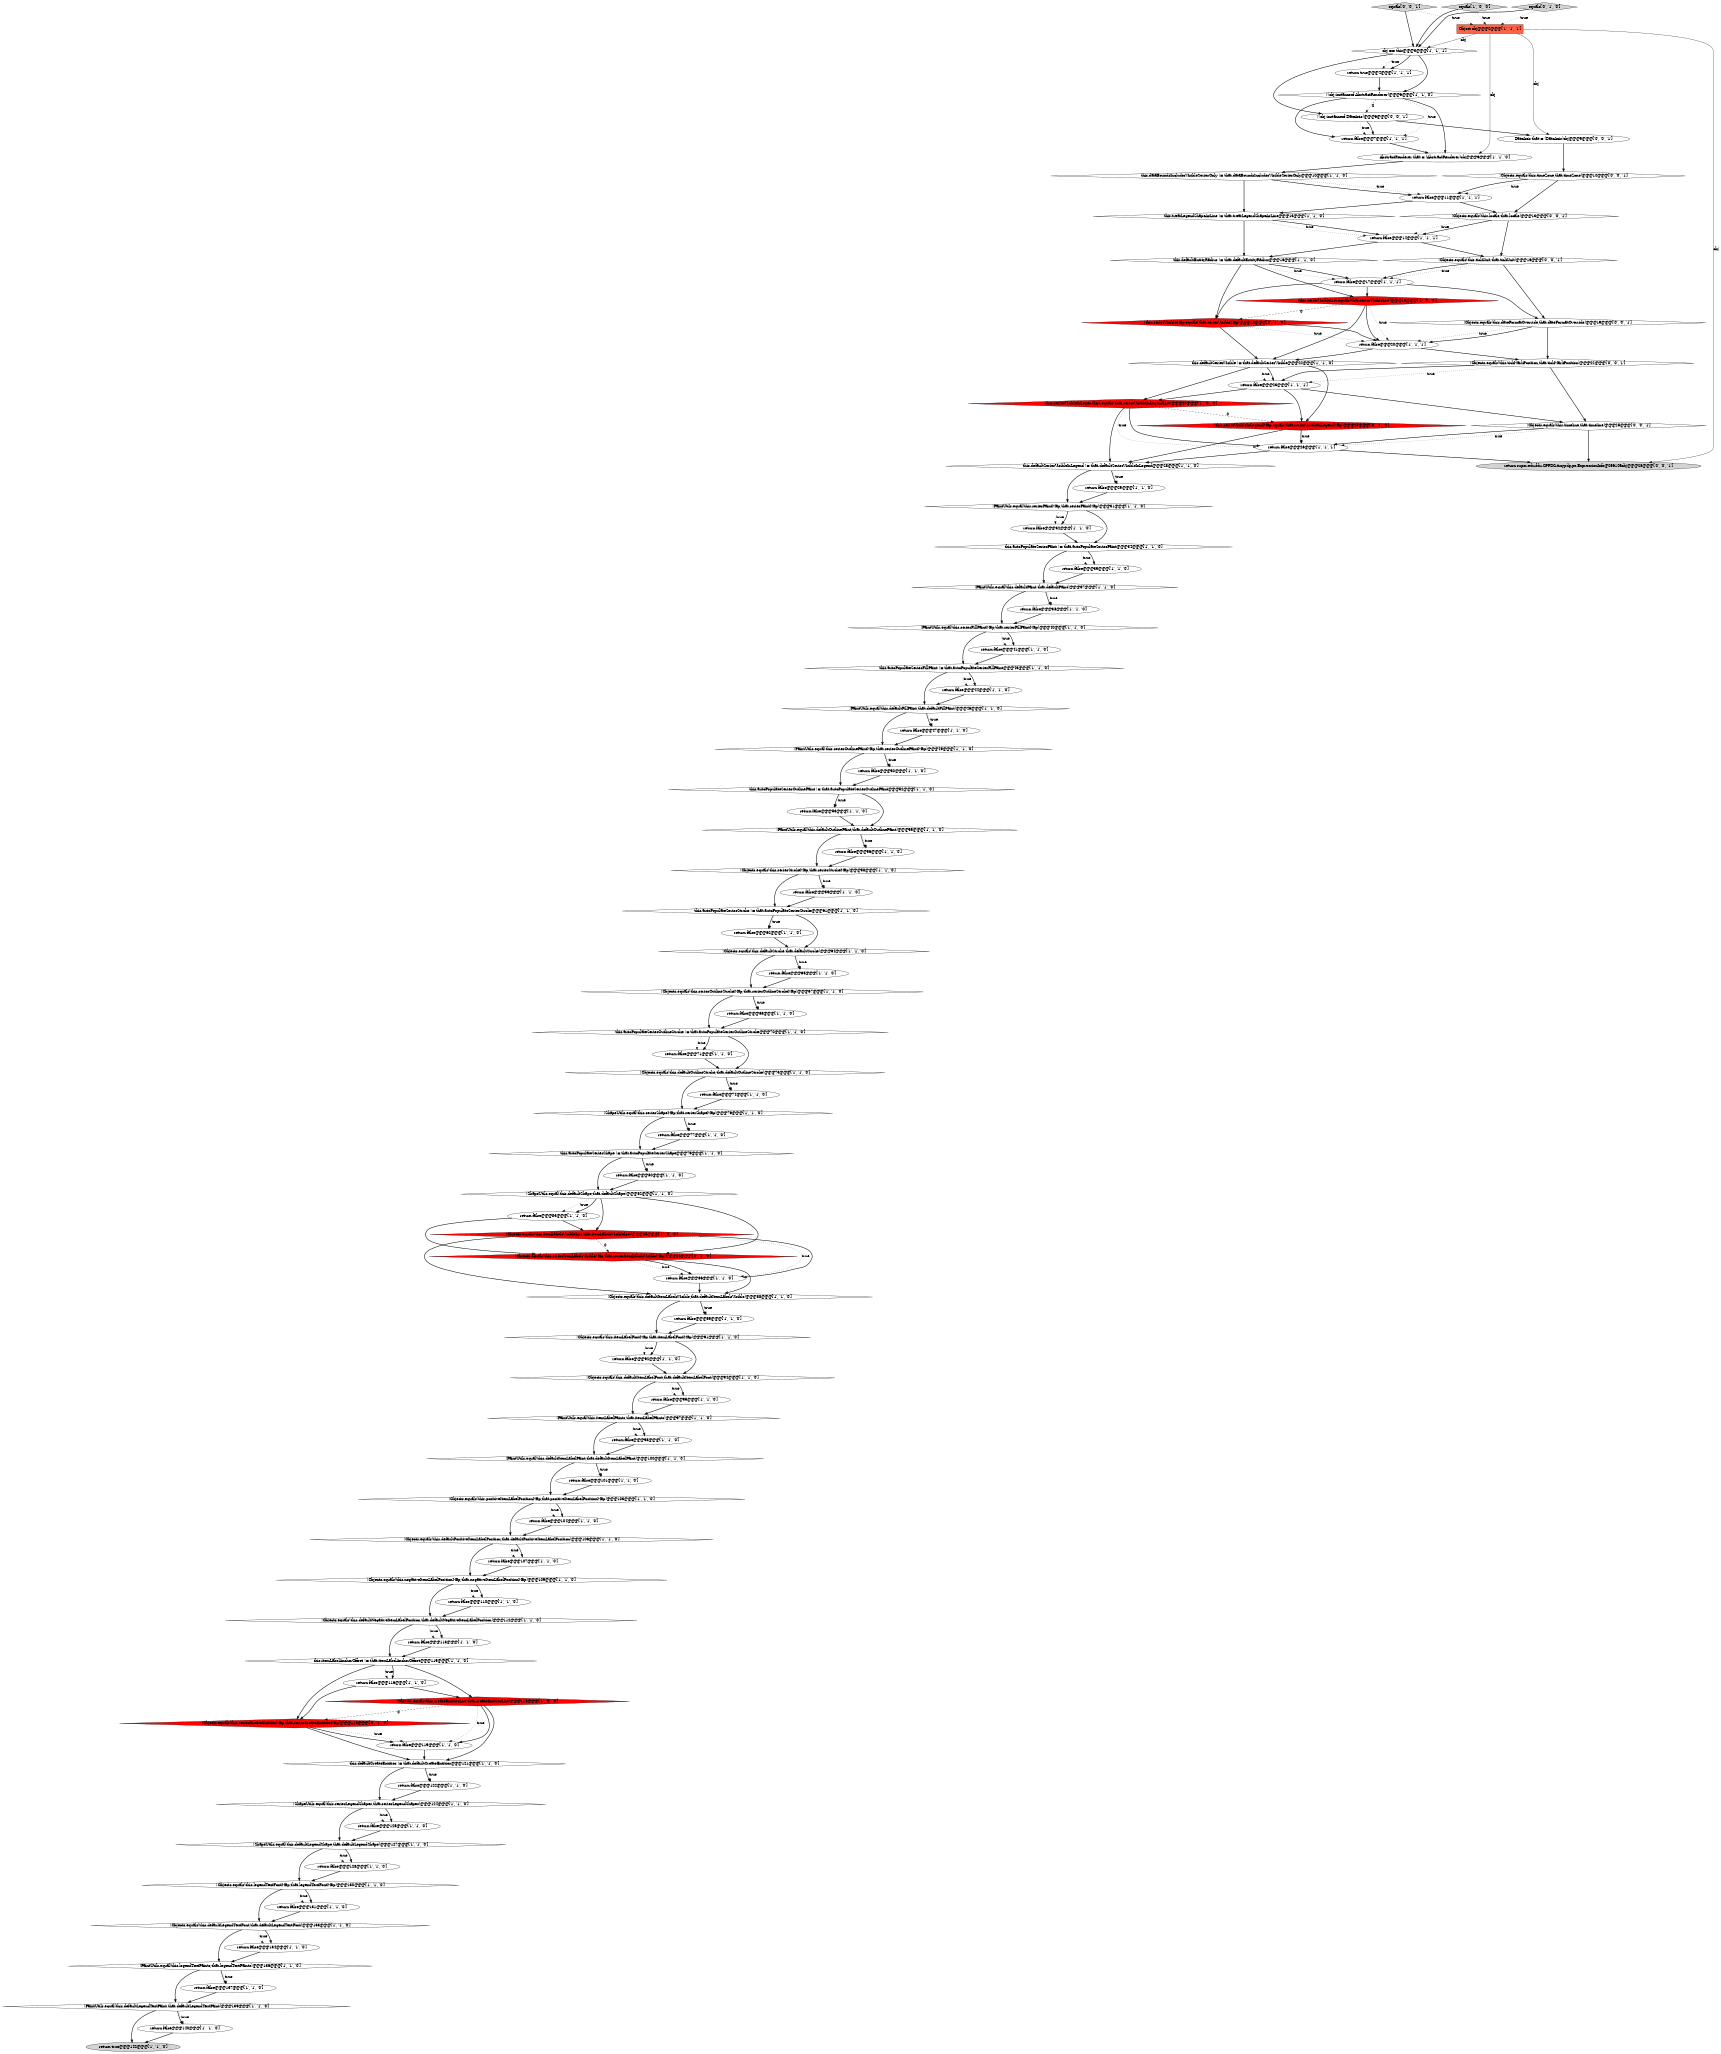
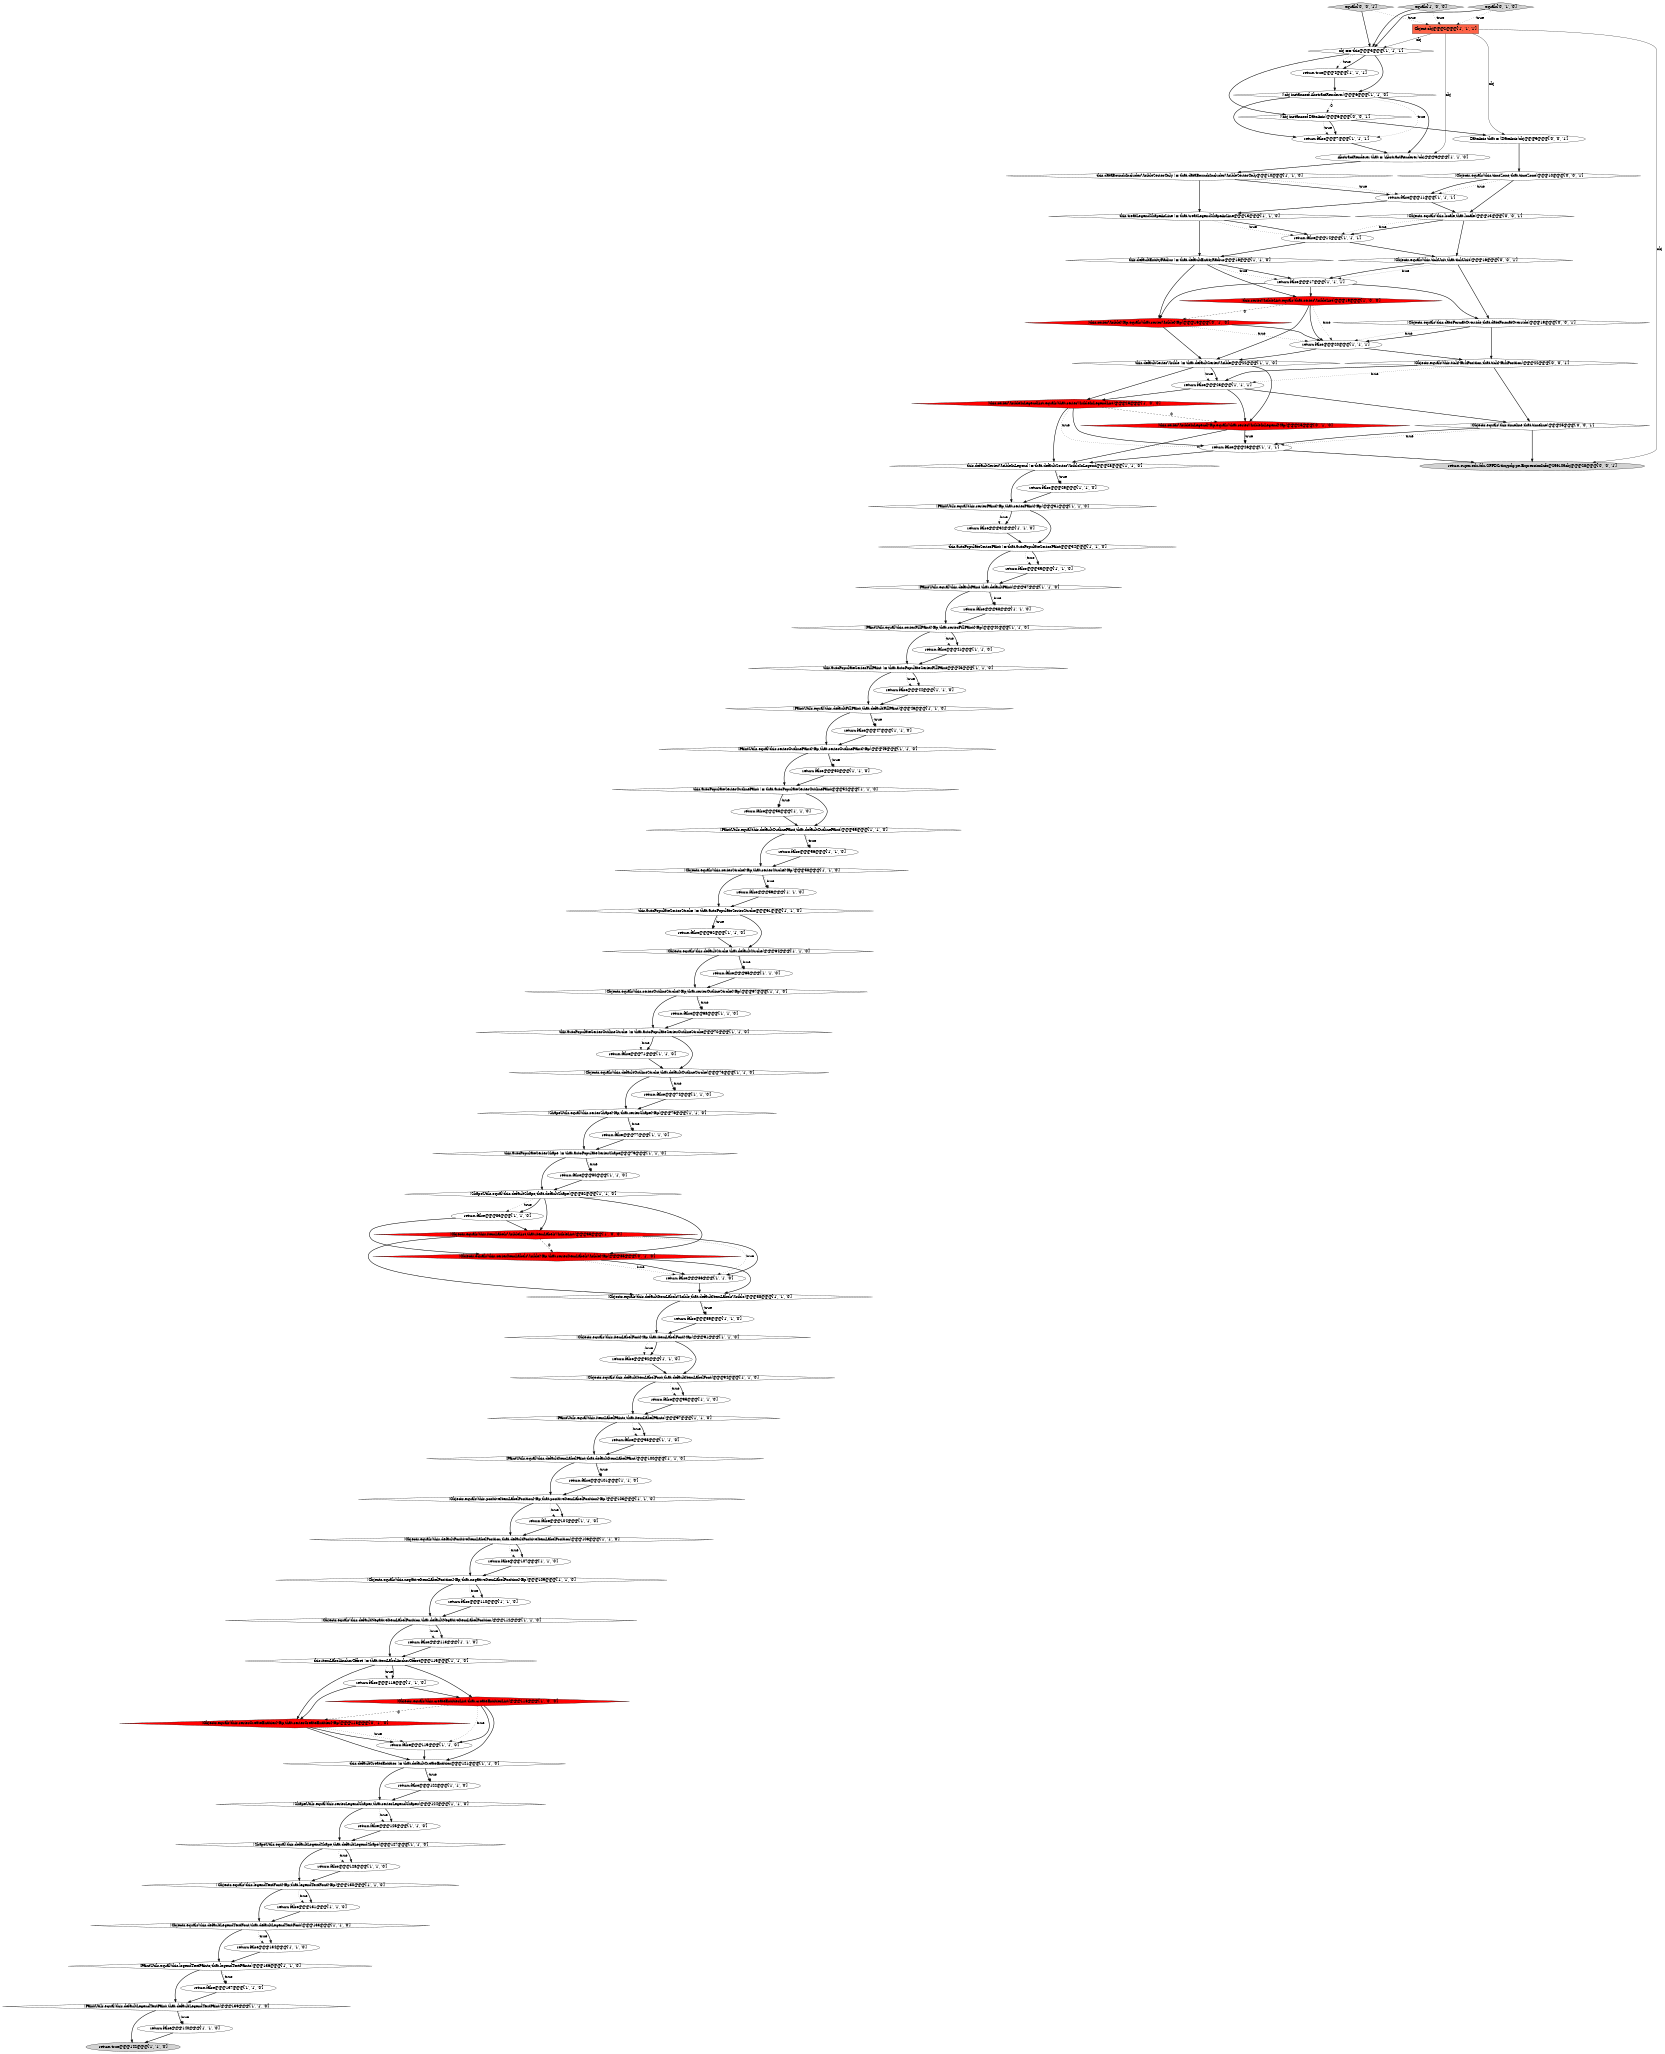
(1362, 117) -> (1325, 117)
